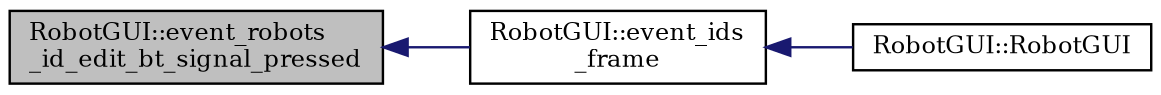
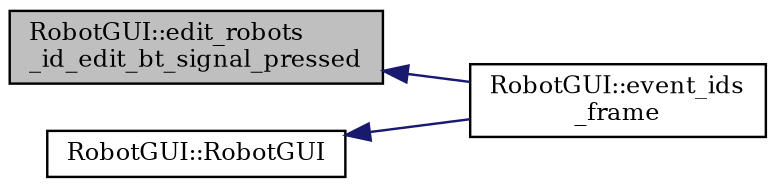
(196, 47) -> (196, 47)
(821, 47) -> (420, 126)
